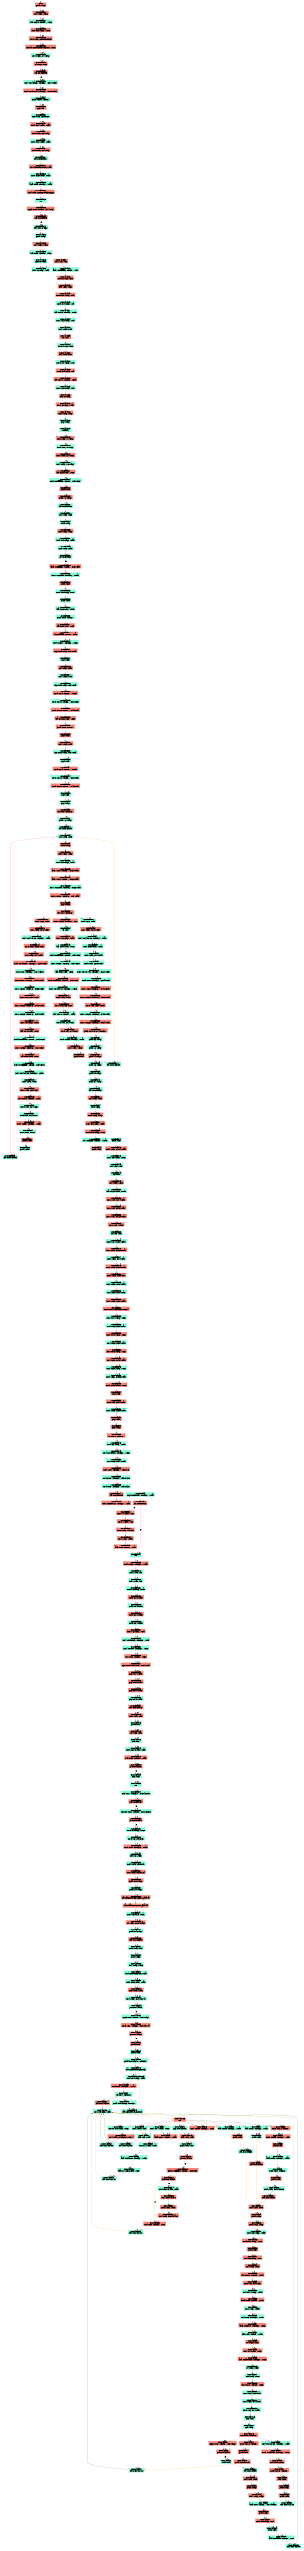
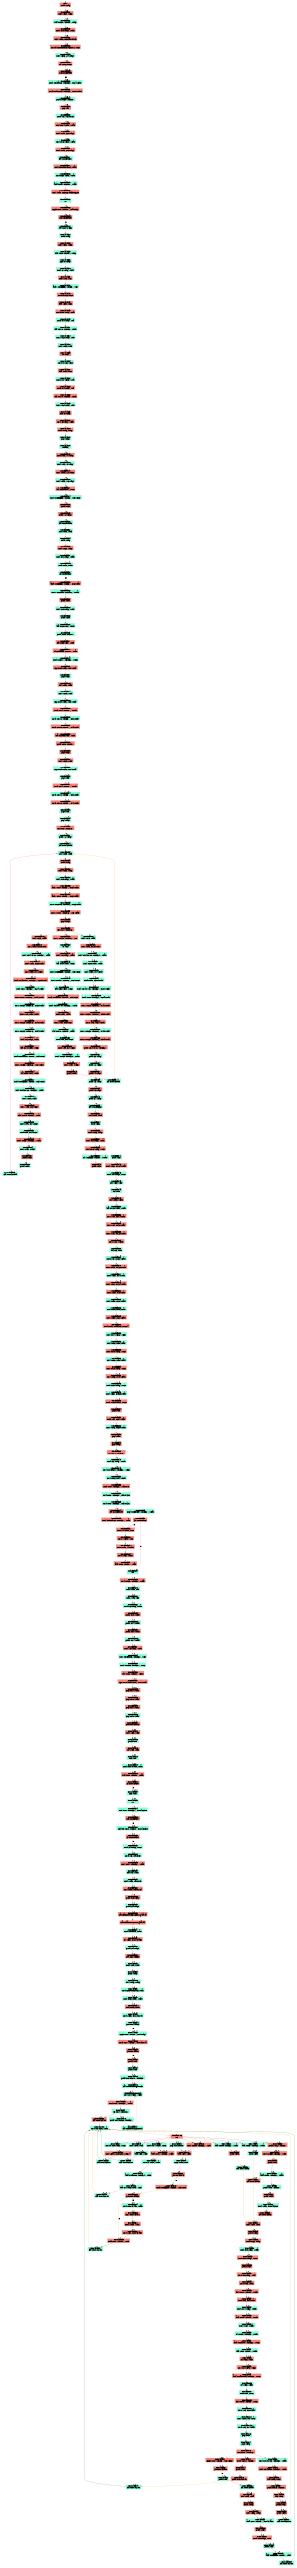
(51, 265) -> (65, 273)
(95, 1073) -> (95, 1089)
